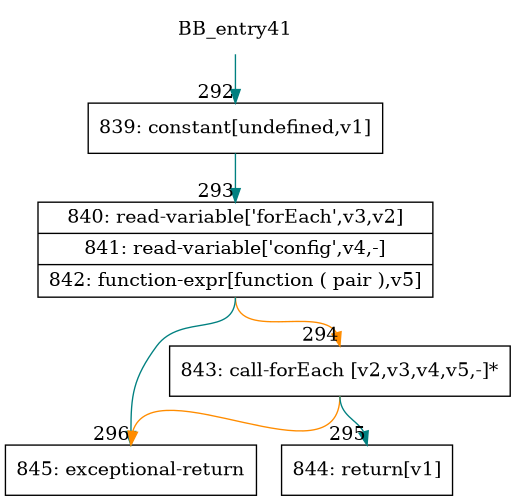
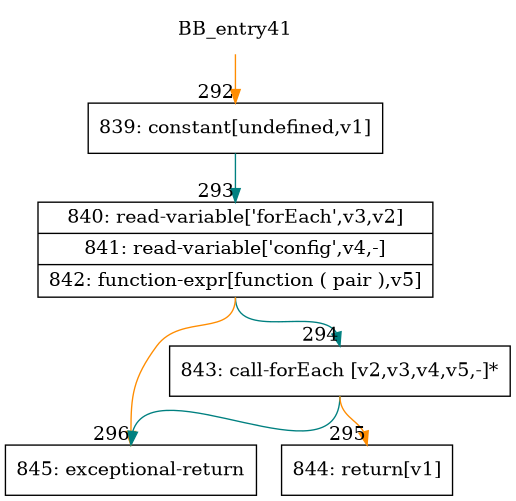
(235, 72) -> (235, 72)
(281, 322) -> (281, 322)
(160, 343) -> (160, 343)
(348, 416) -> (348, 416)
(242, 422) -> (242, 422)
